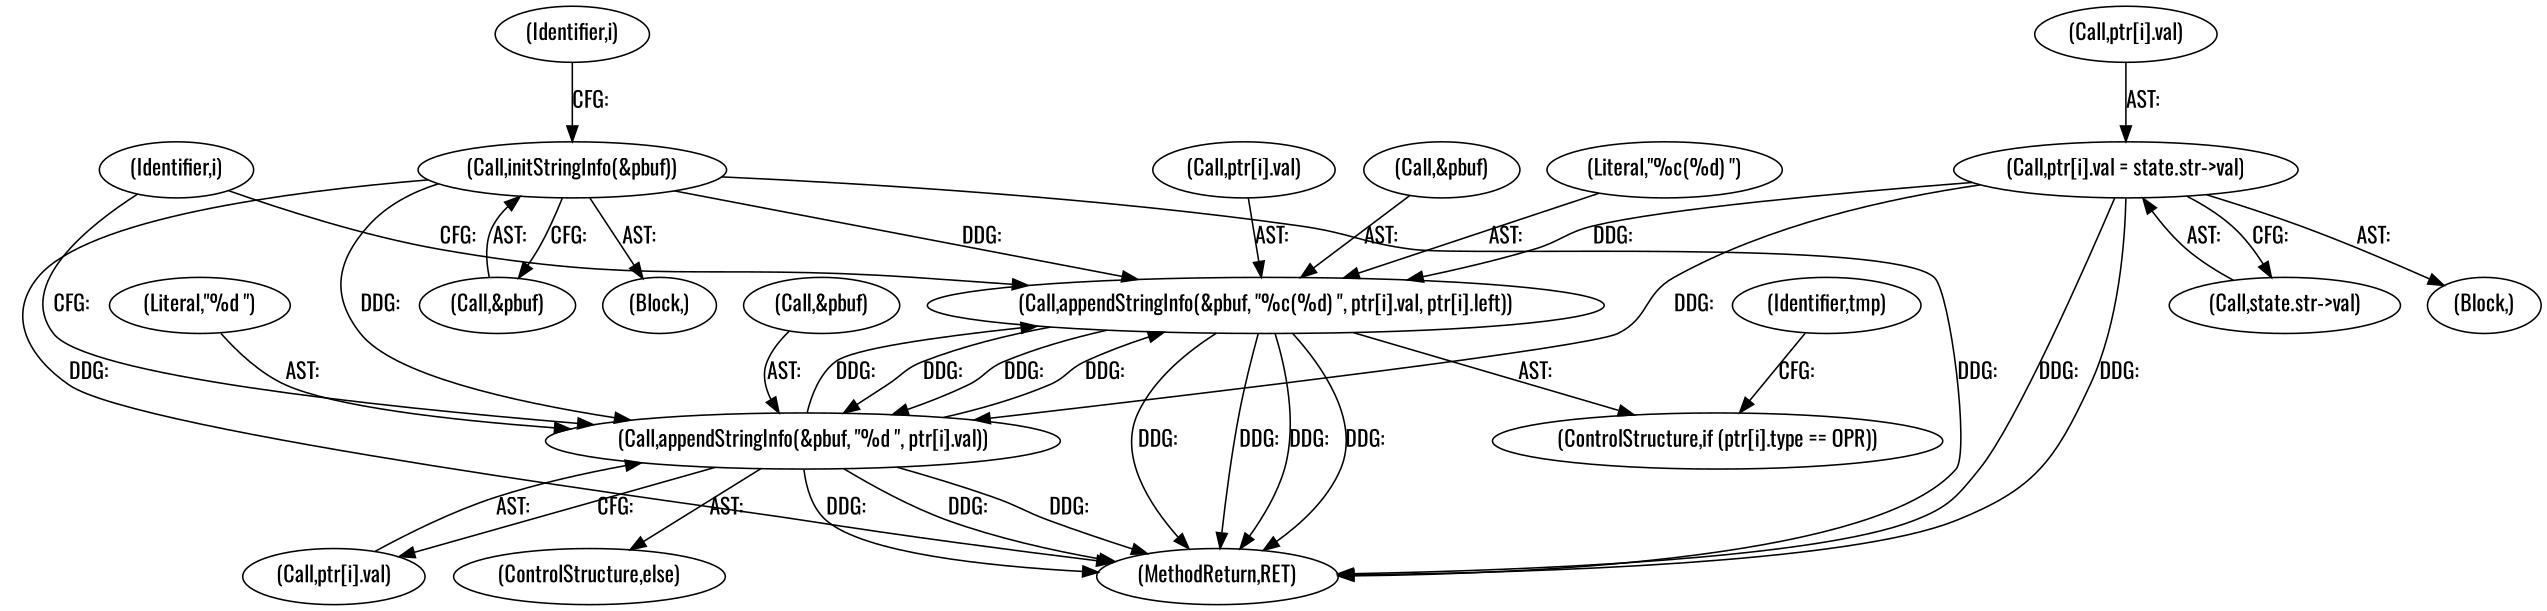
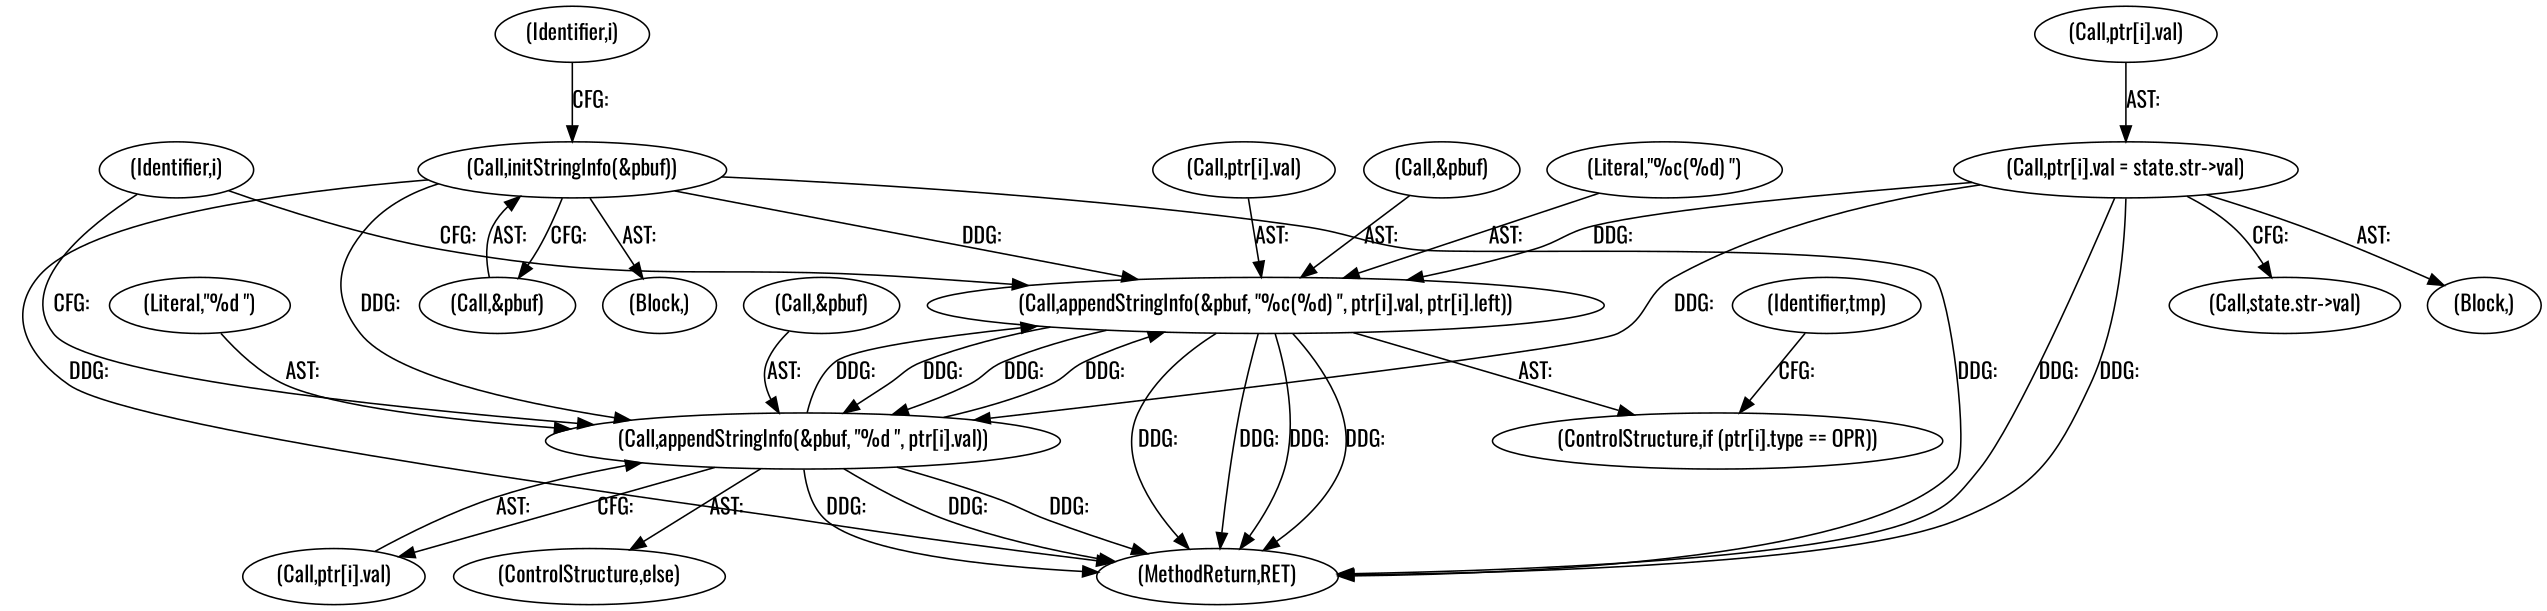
(2188, 251) -> none
